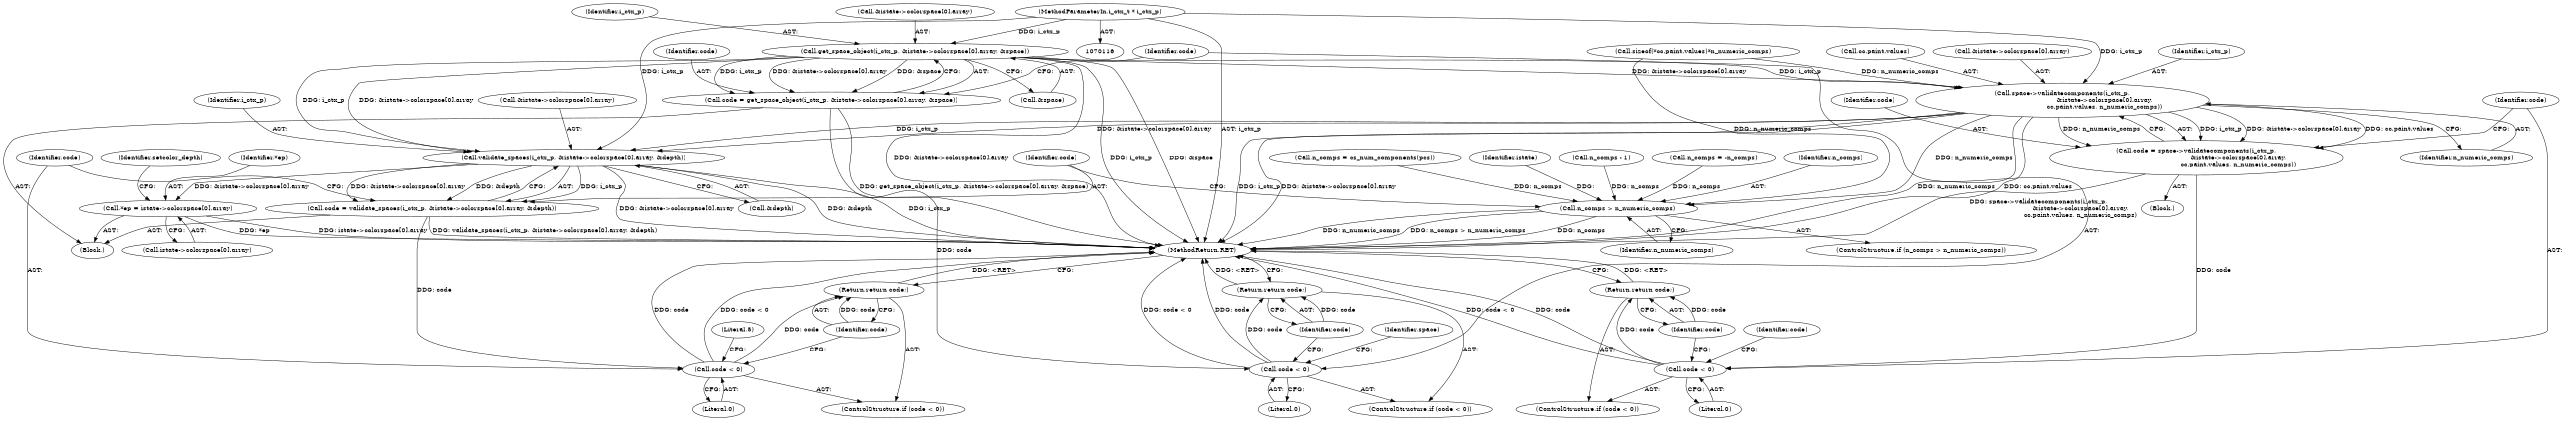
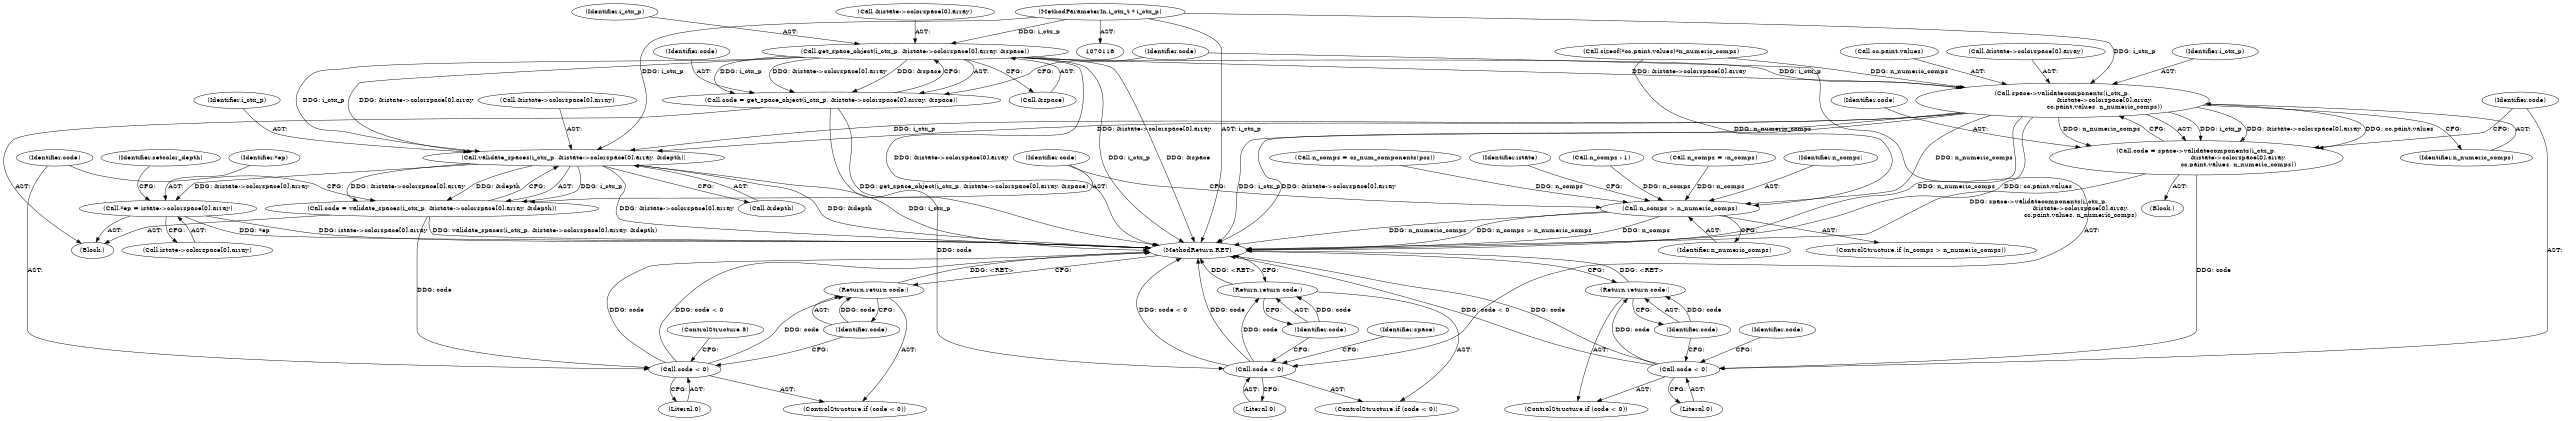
(1587, 187) -> (1615, 187)
(738, 330) -> (715, 330)
